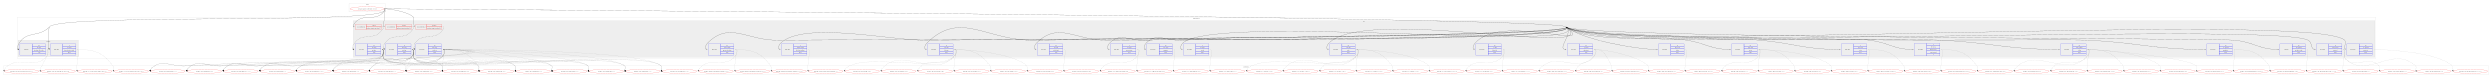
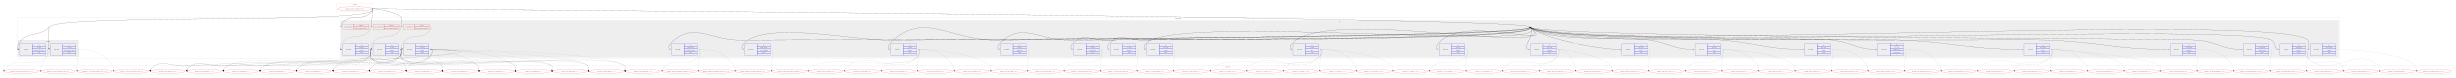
(314, 71) -> none
